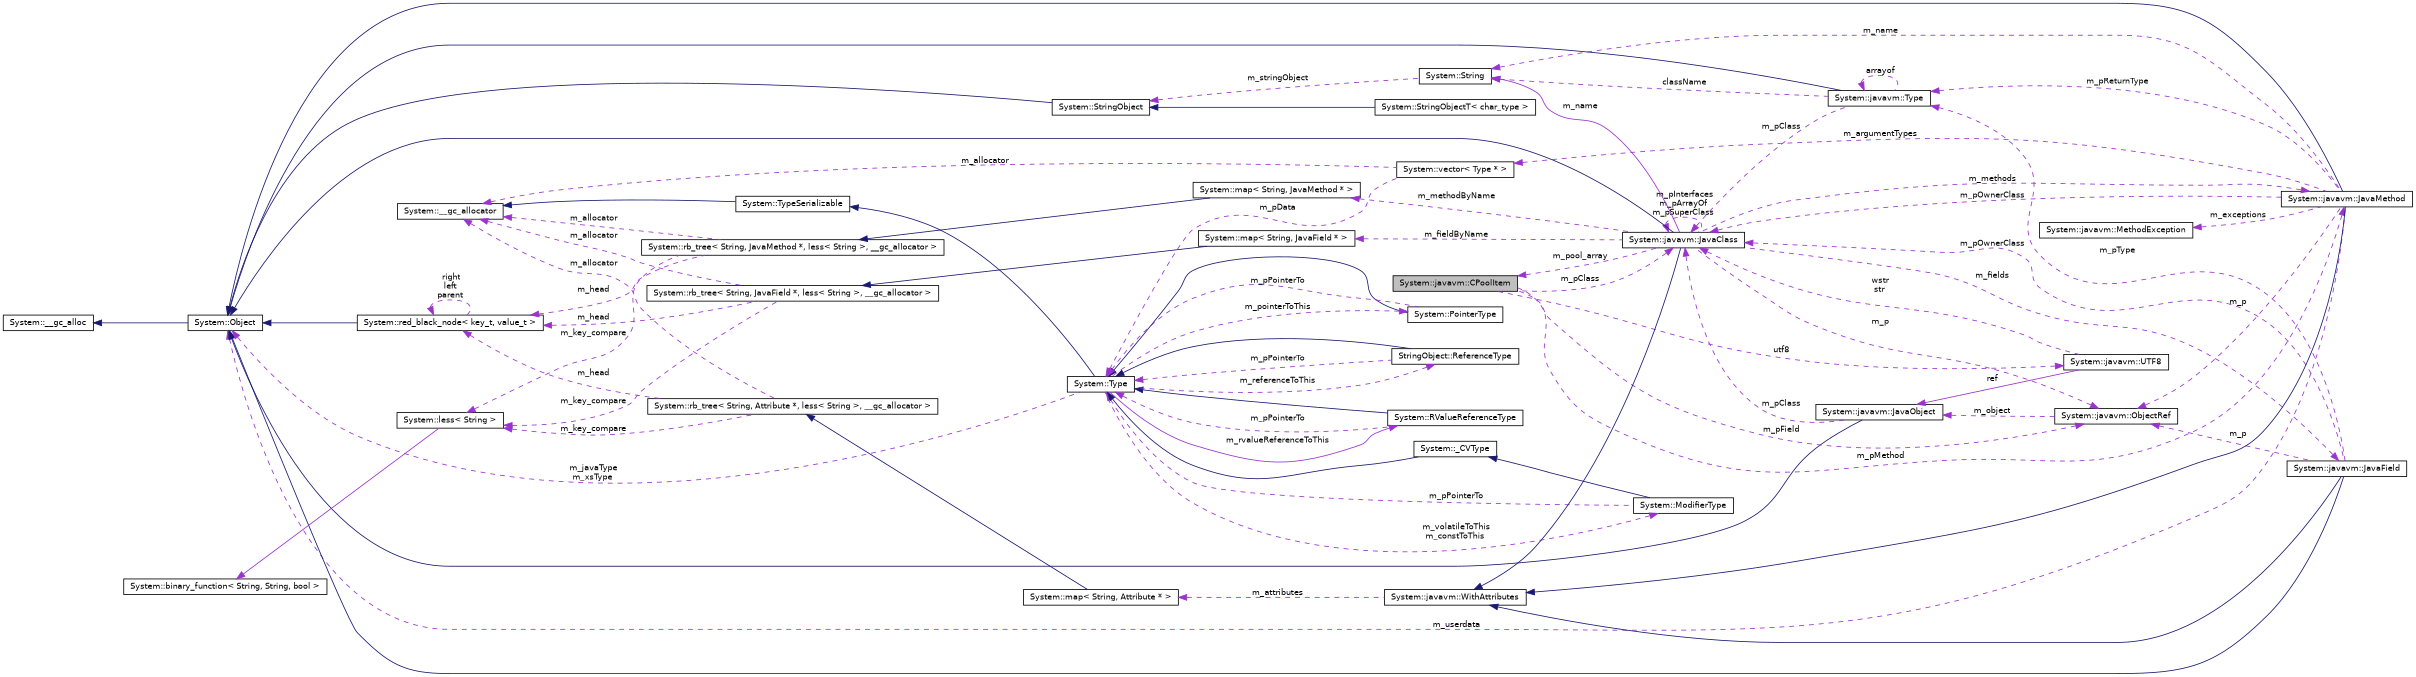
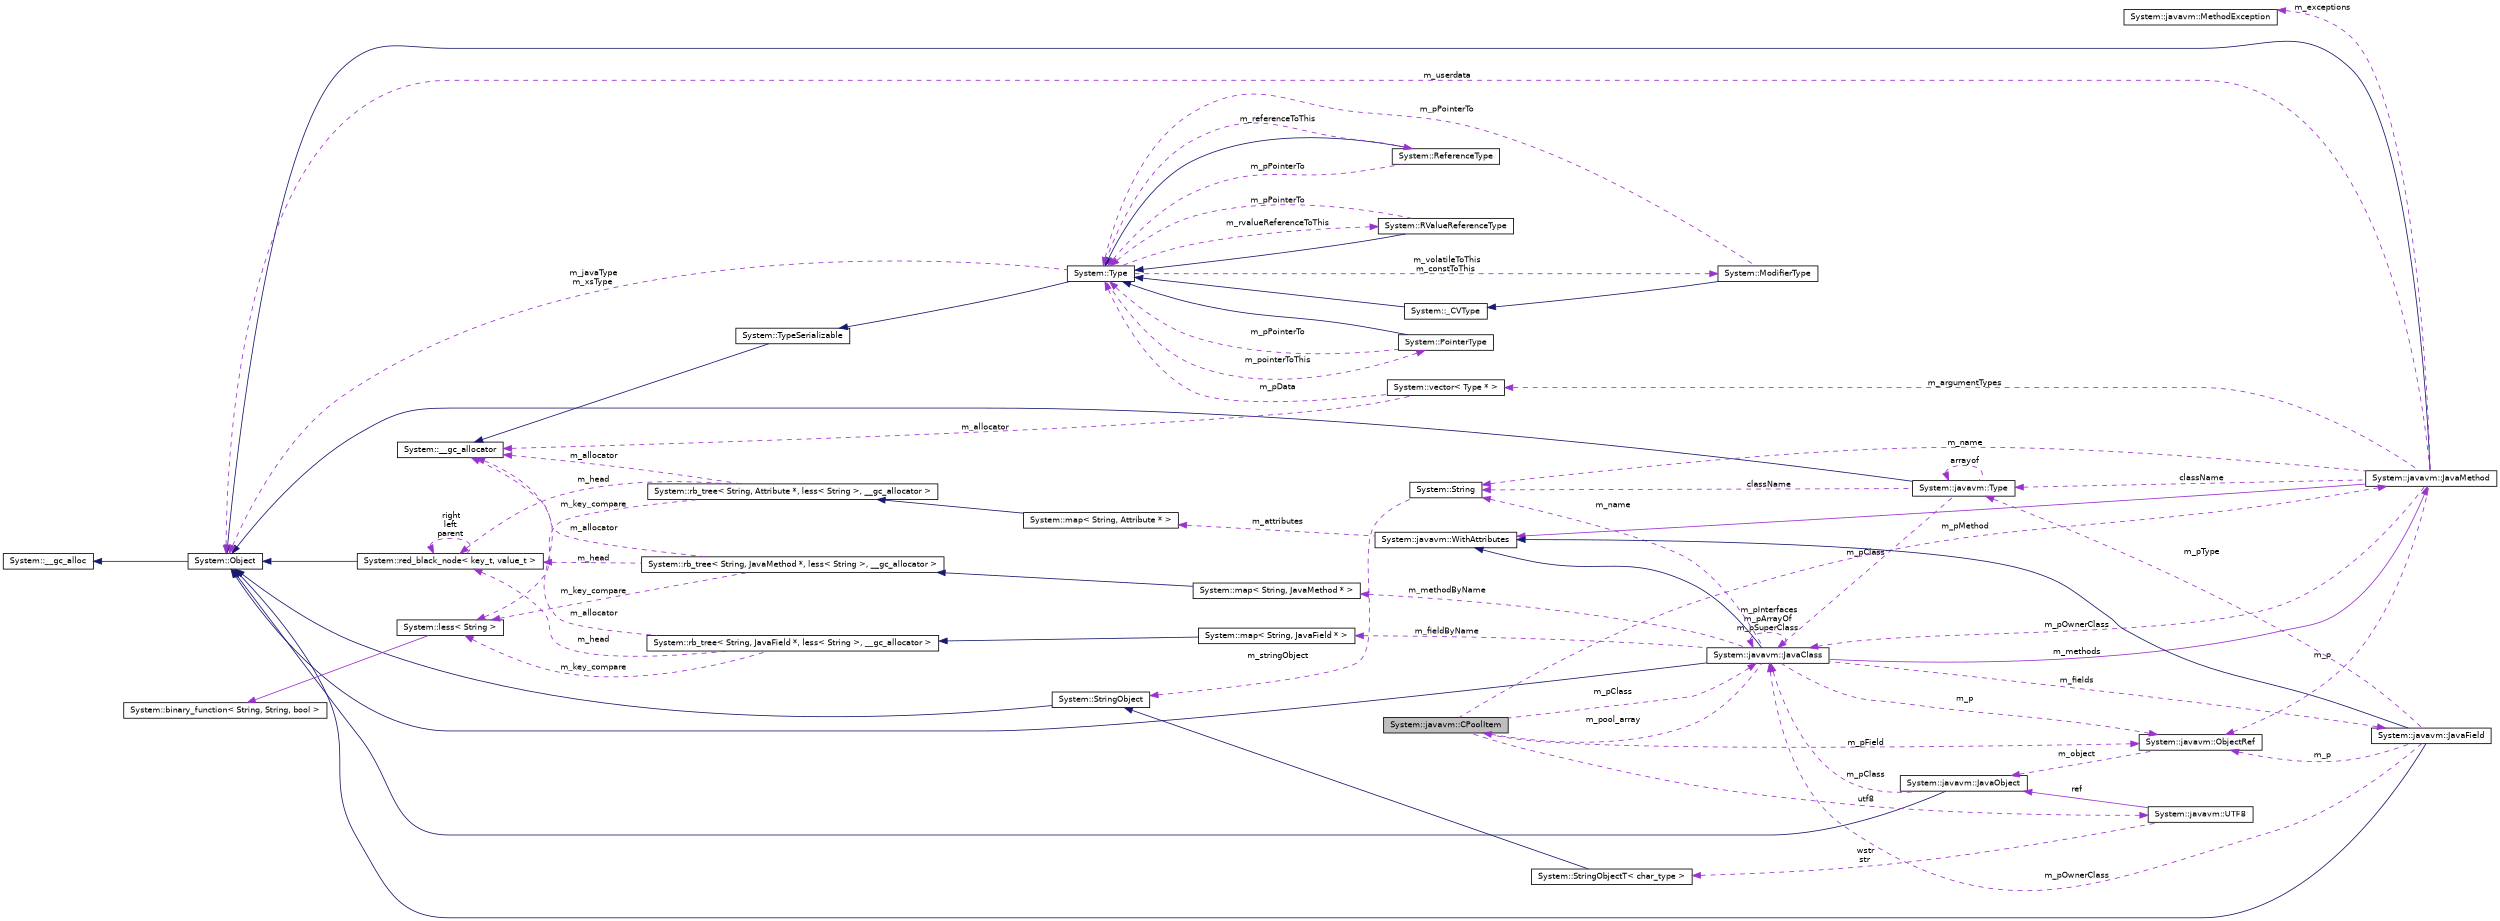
(2116, 82) -> (2201, 478)
(1609, 130) -> (1662, 547)
(1998, 183) -> (2177, 649)
(1892, 307) -> (1932, 859)
(1455, 356) -> (1446, 157)
(1245, 458) -> (1244, 236)
(2026, 518) -> (1945, 512)
